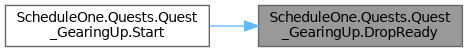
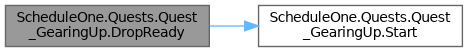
(227, 26) -> (227, 26)
